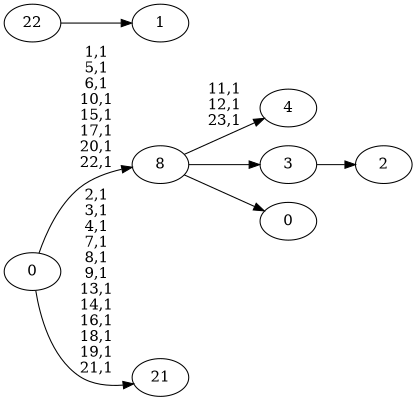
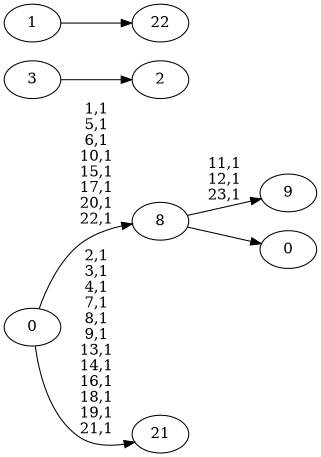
(91, 23) -> (91, 23)
(288, 108) -> (288, 193)
(219, 165) -> none
